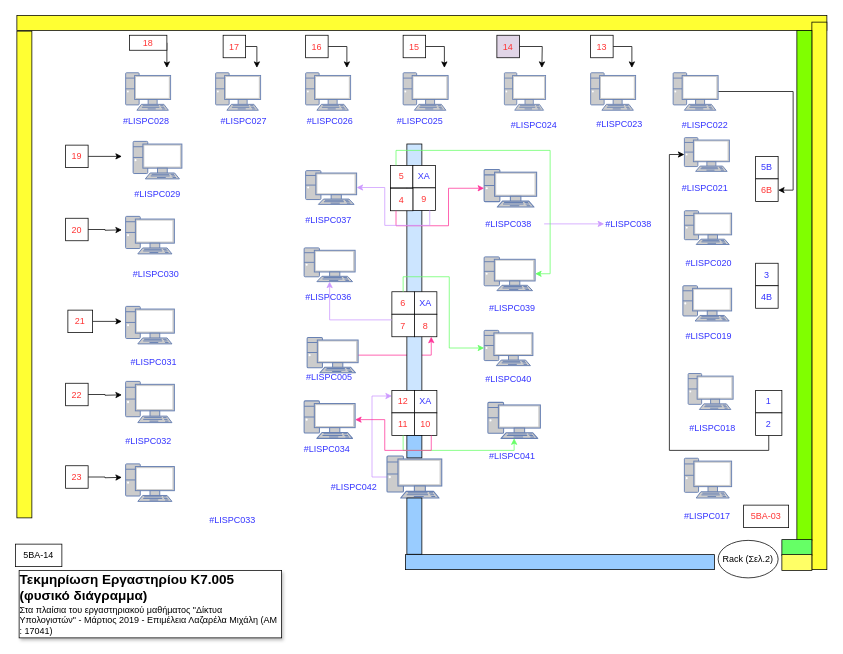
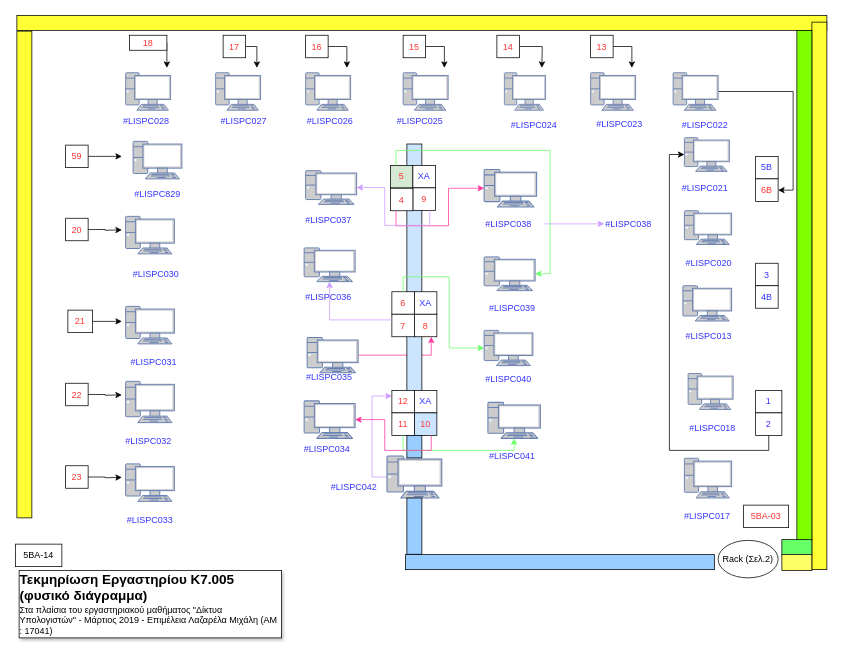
(508, 47) -> (508, 47)
(77, 156) -> (77, 156)
(402, 177) -> (402, 177)
(157, 194) -> (157, 194)
(709, 337) -> (709, 337)
(329, 378) -> (329, 378)
(426, 424) -> (426, 424)
(238, 520) -> (156, 520)
